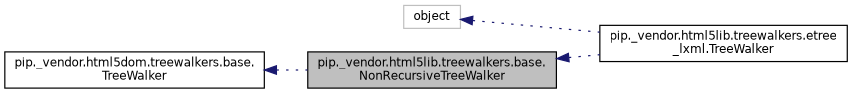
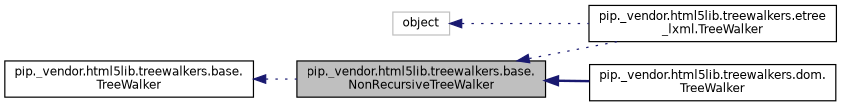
(135, 70) -> (129, 79)
none -> (713, 83)
